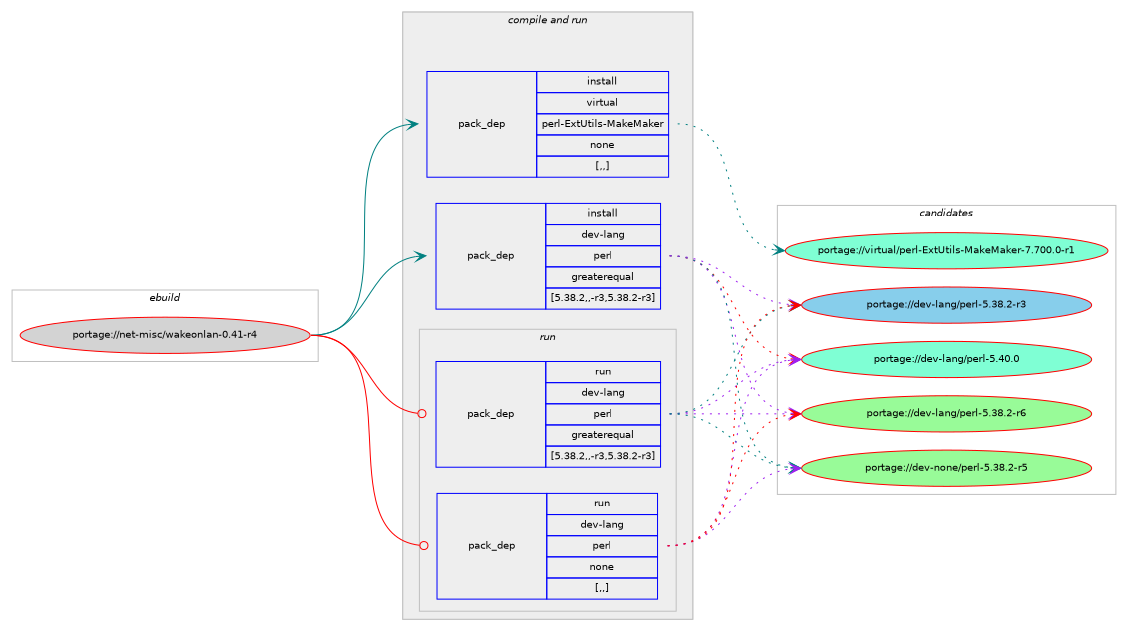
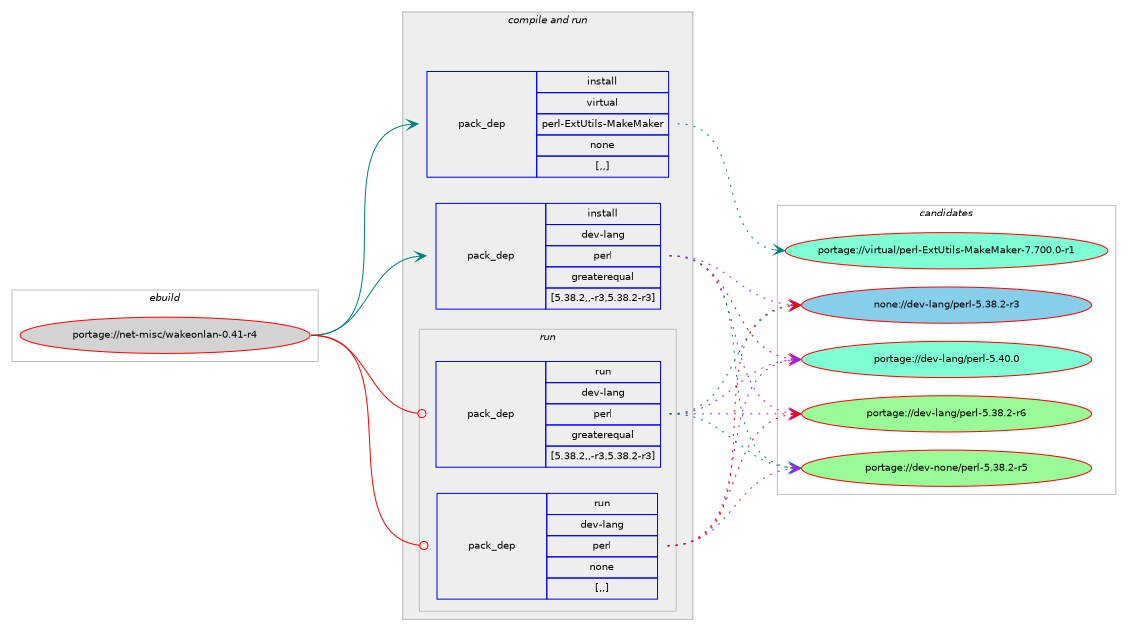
(947, 305) -> (947, 305)
